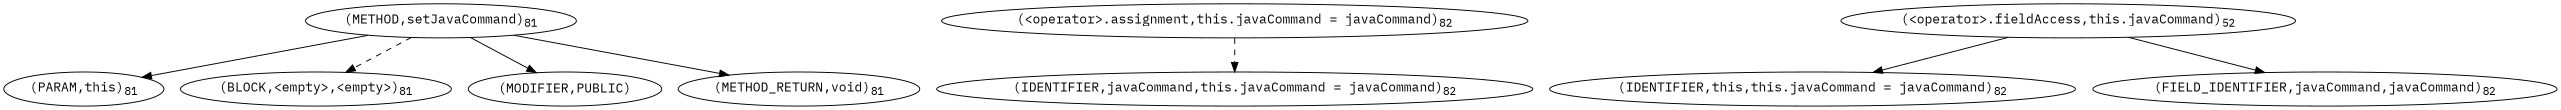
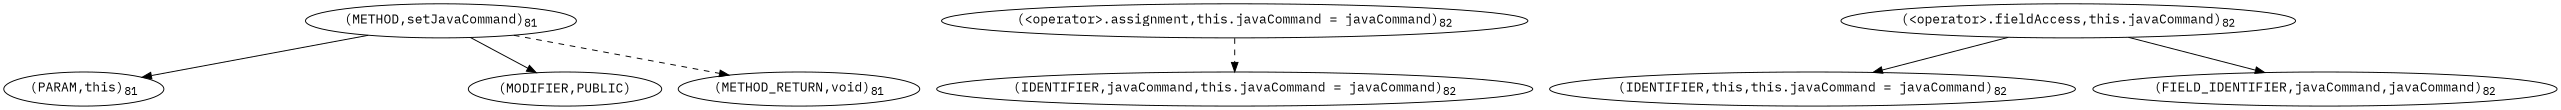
(2229, 19) -> (2229, 19)
(617, 54) -> (617, 54)
(316, 89) -> none
